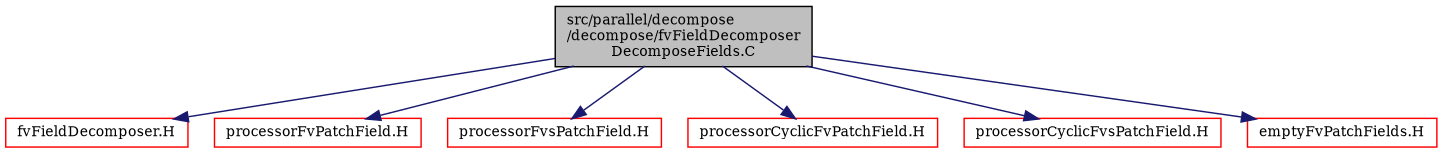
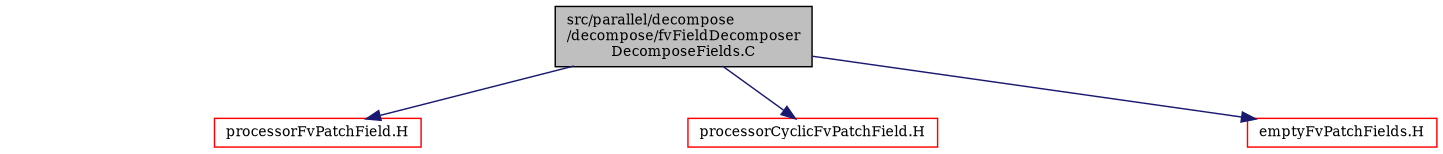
(97, 133) -> none
(555, 133) -> none
(1093, 133) -> none
